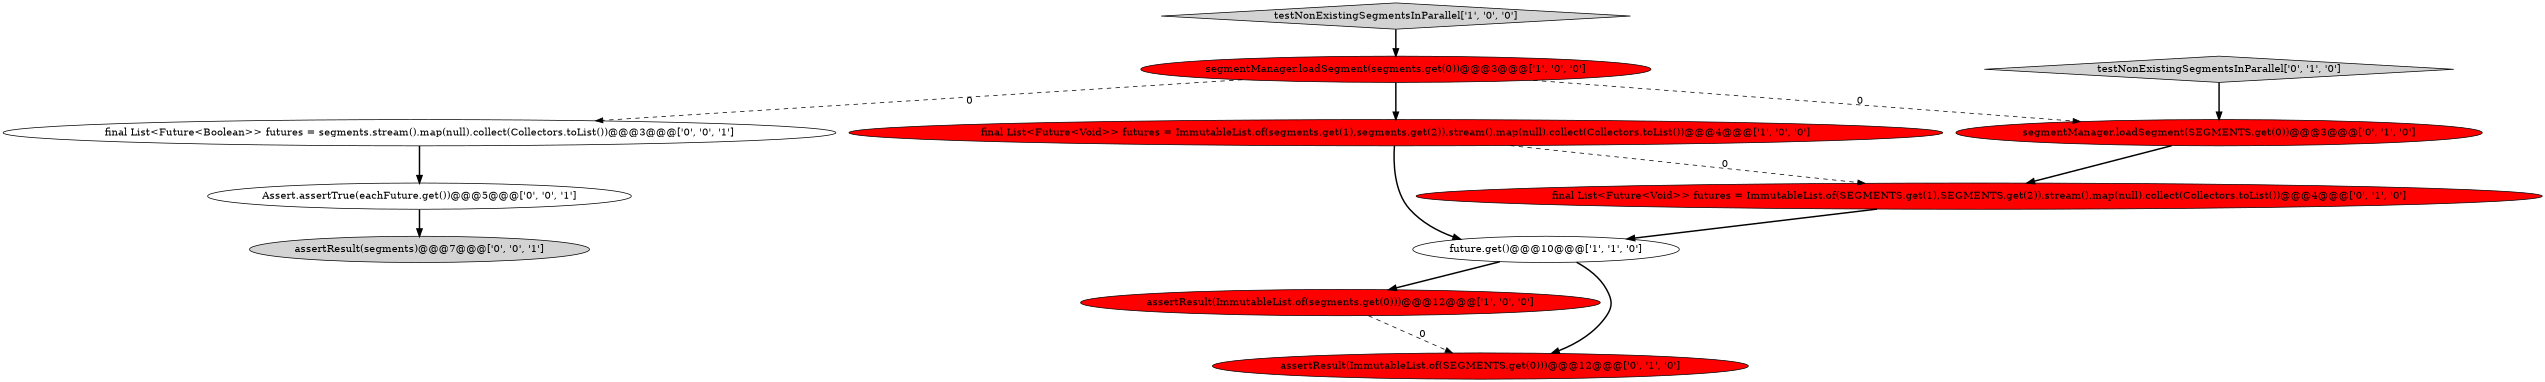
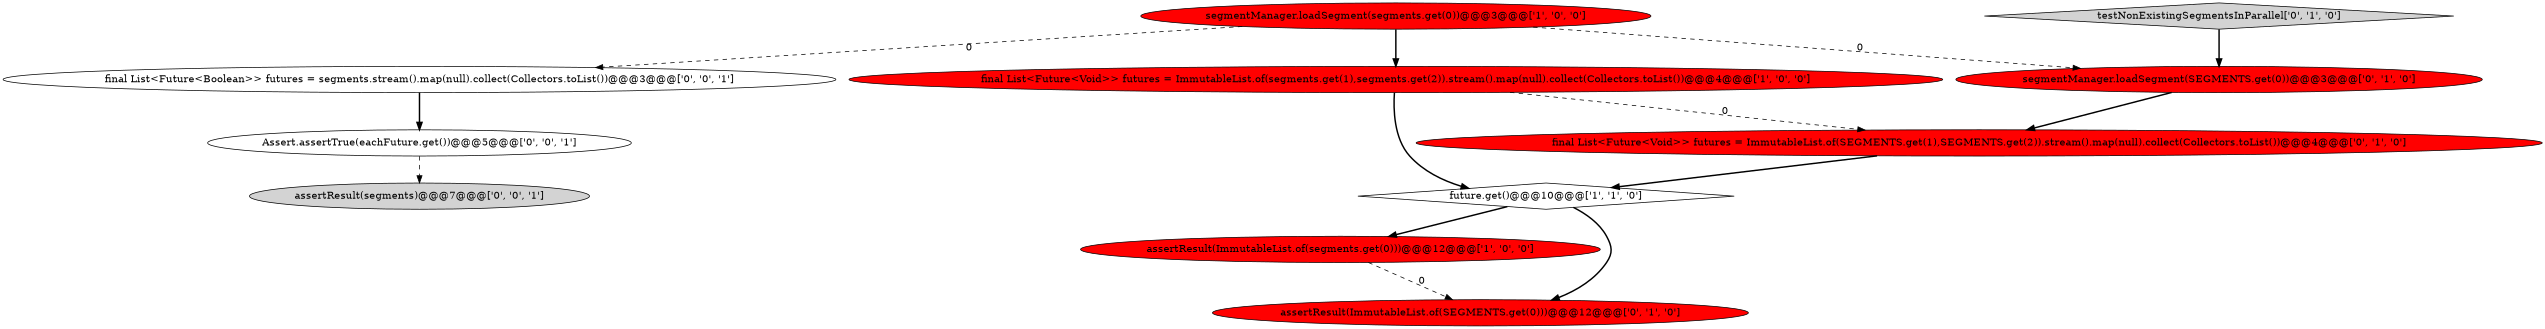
(1396, 16) -> none
(419, 219) -> (419, 166)
(1546, 249) -> (1546, 196)
